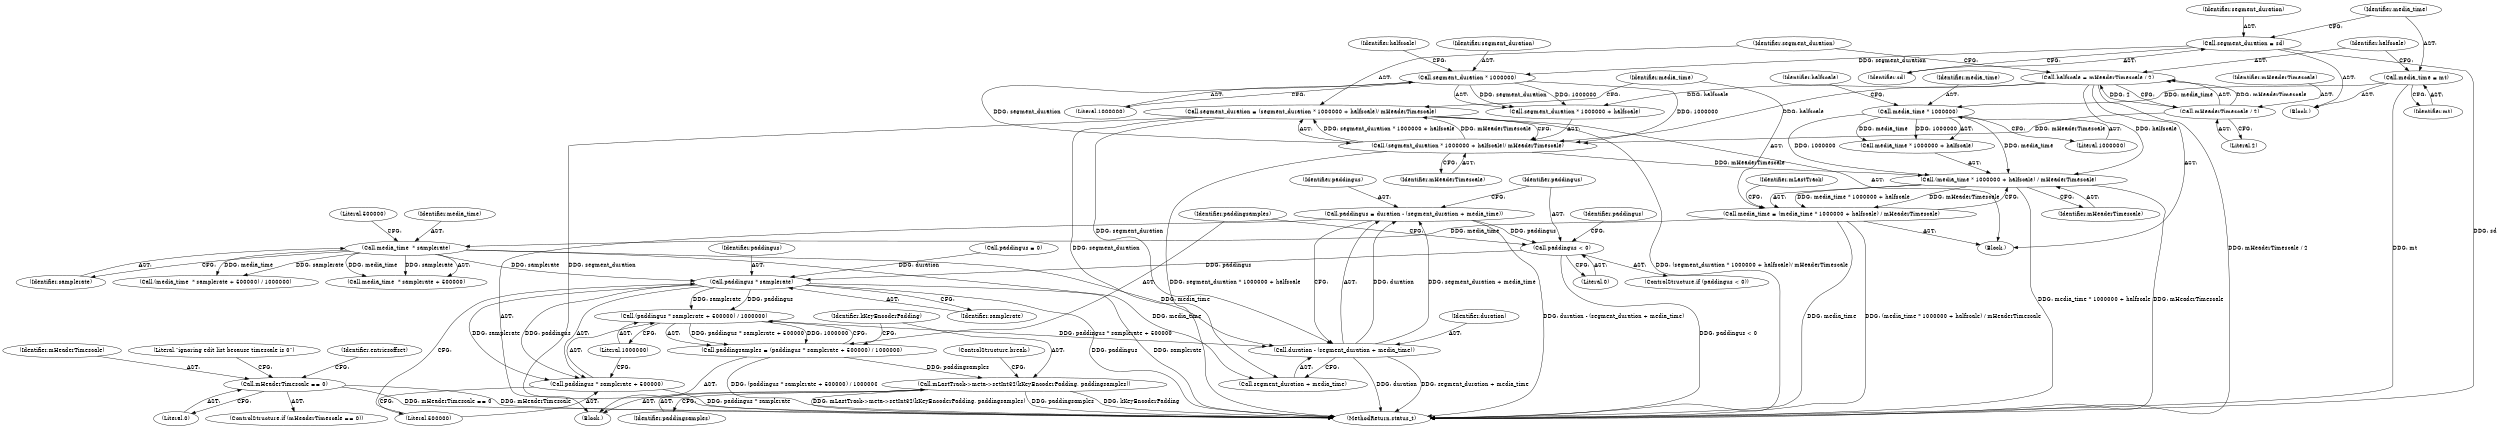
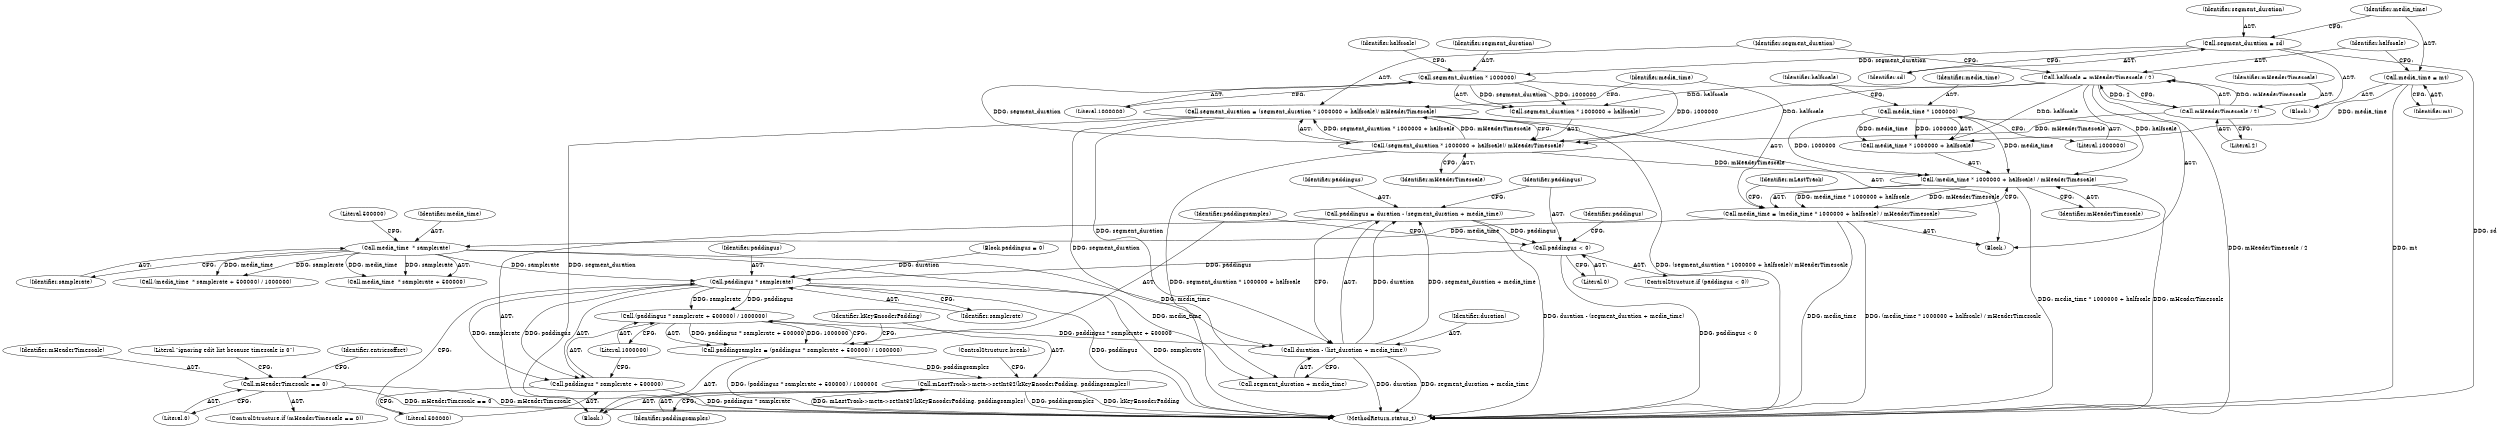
(2172, 91) -> (2193, 130)
none -> (2018, 114)
(1014, 248) -> (1014, 248)
(1344, 351) -> (1344, 351)
